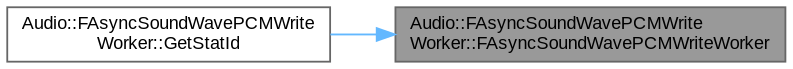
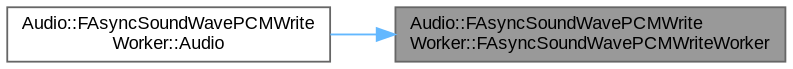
(169, 34) -> (169, 34)
